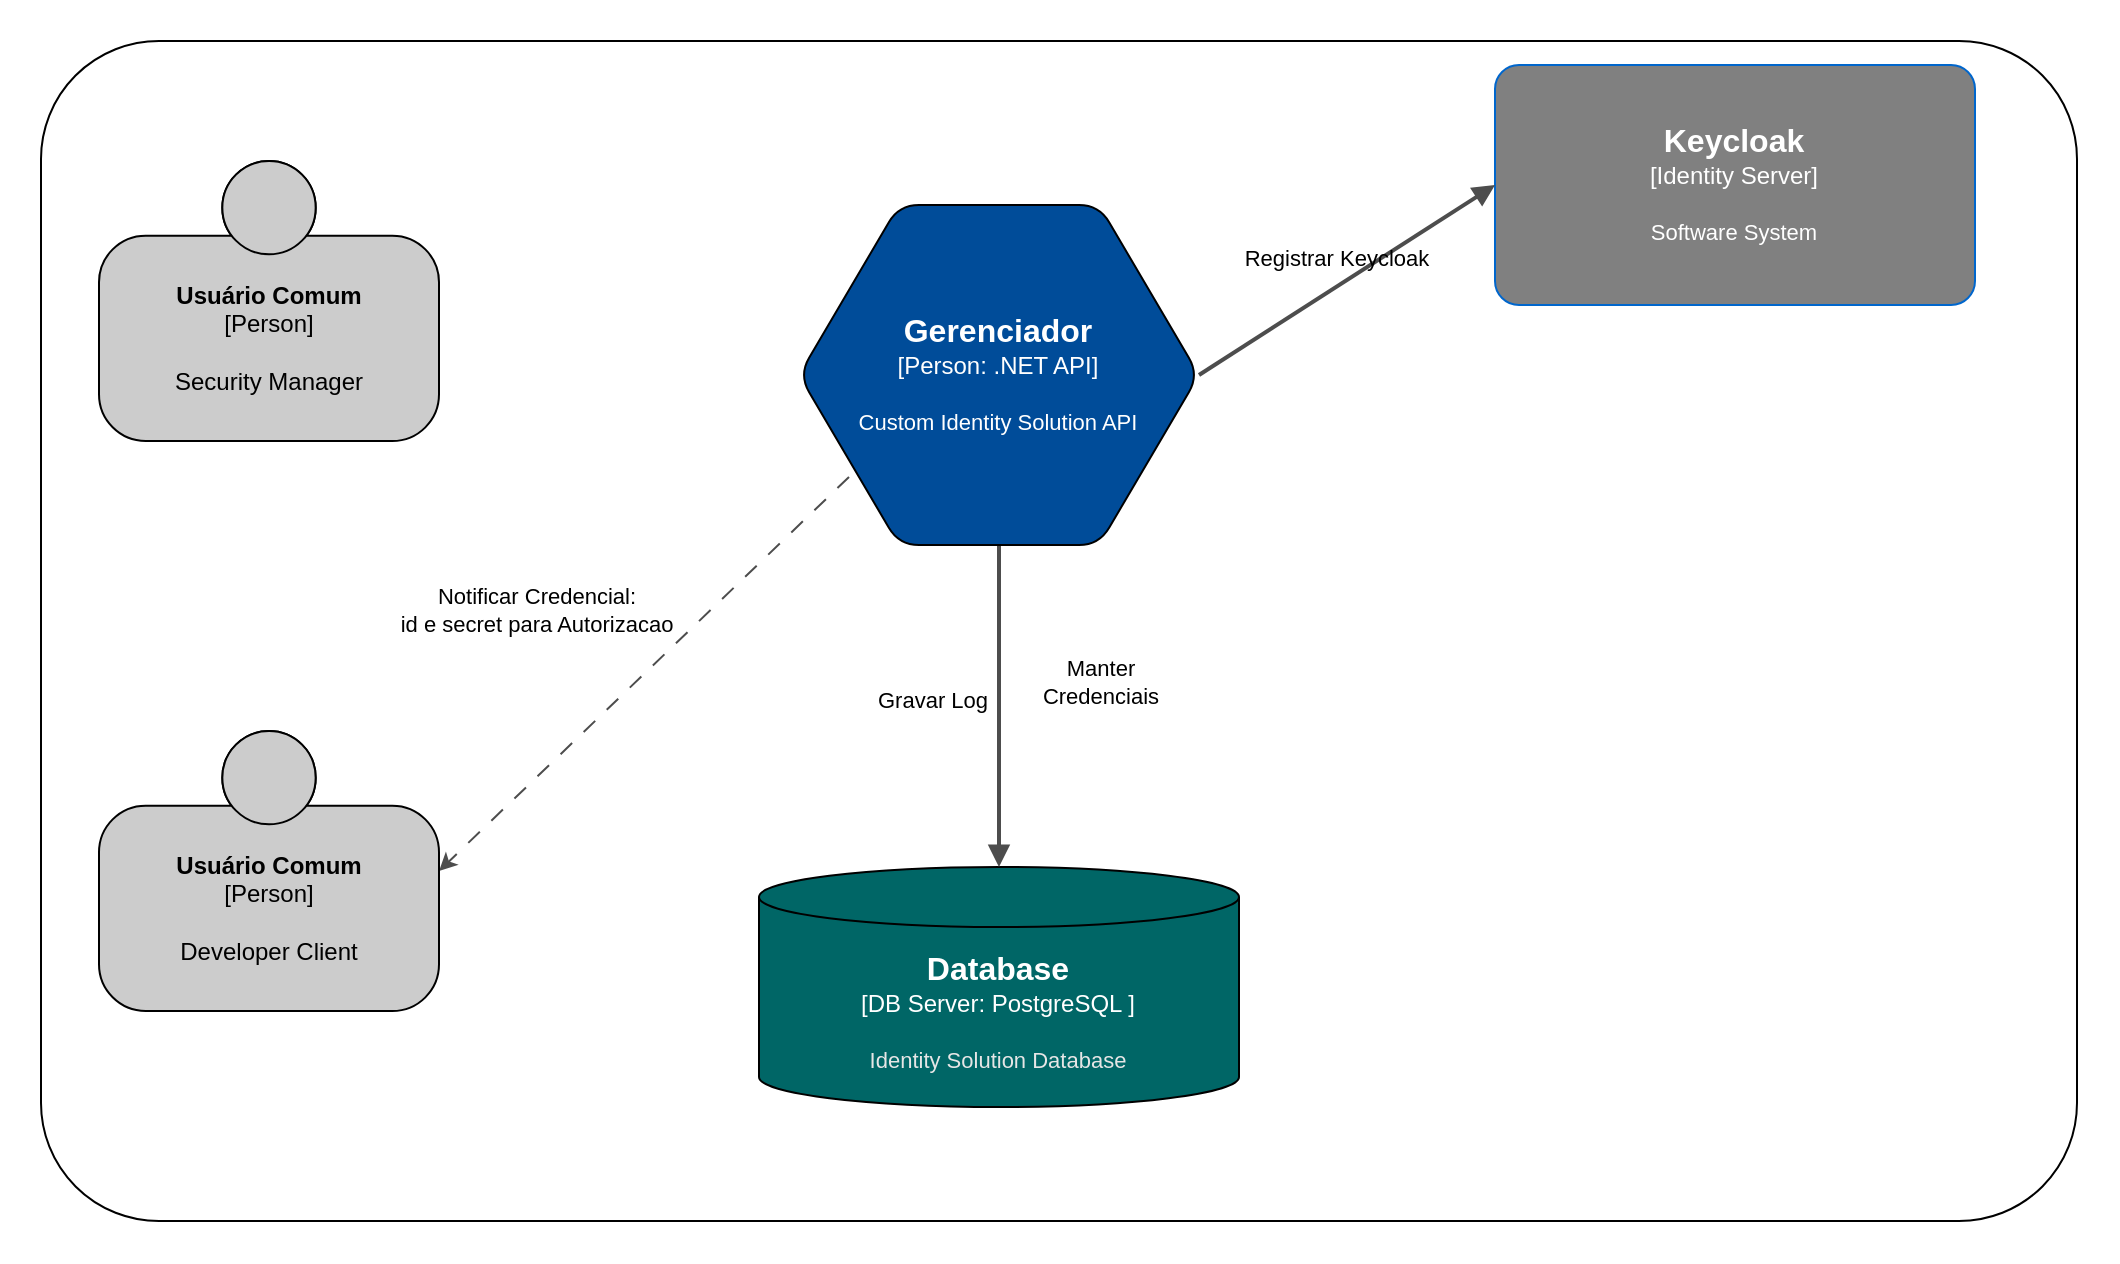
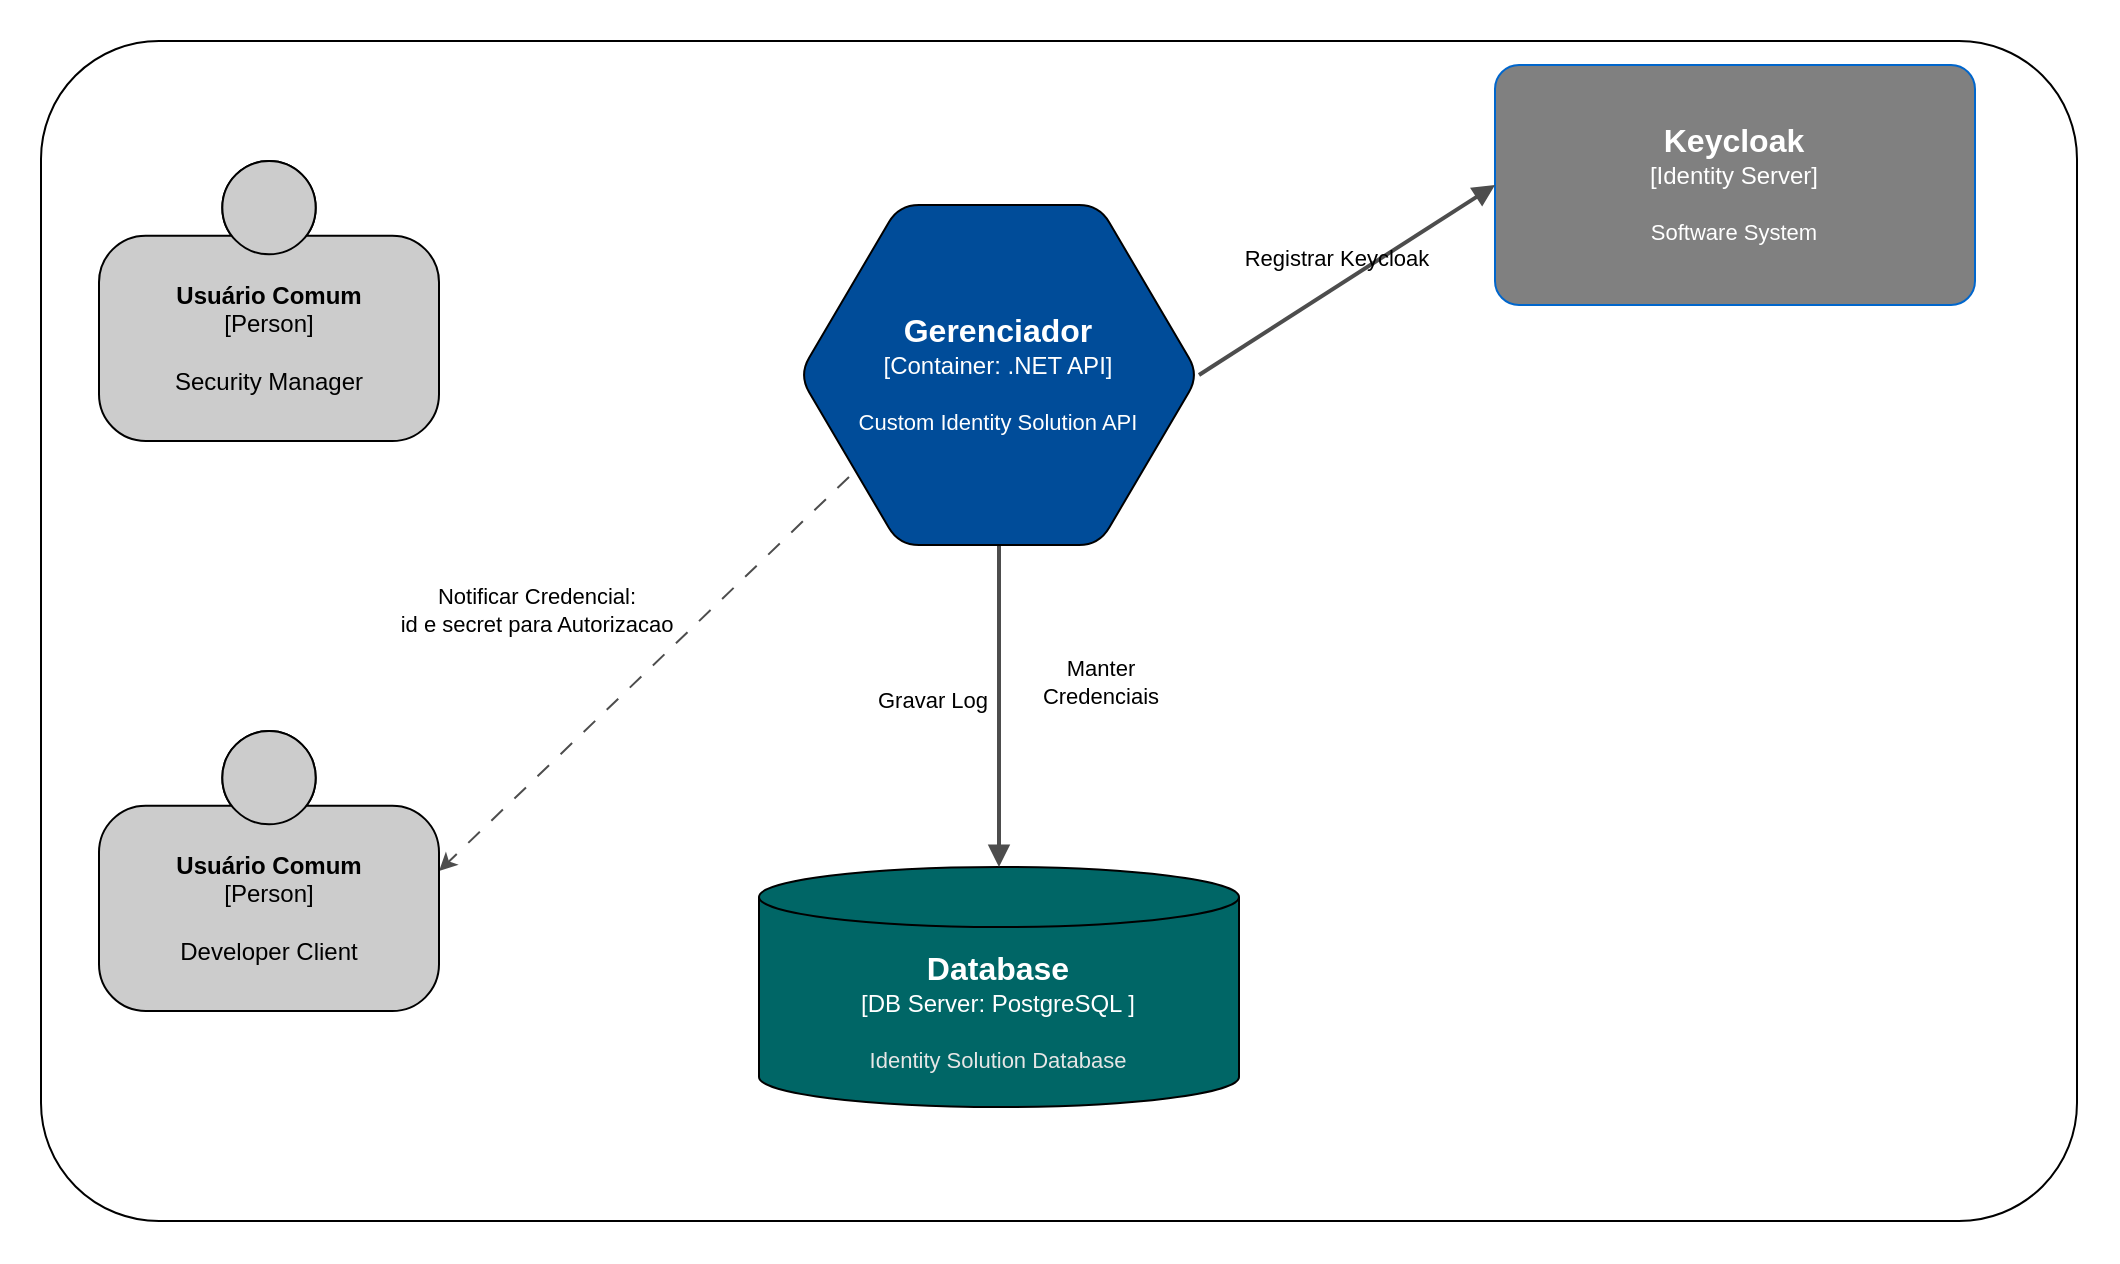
(999, 375) -> (999, 375)
